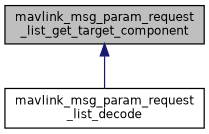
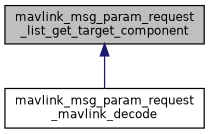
(105, 108) -> (105, 108)
